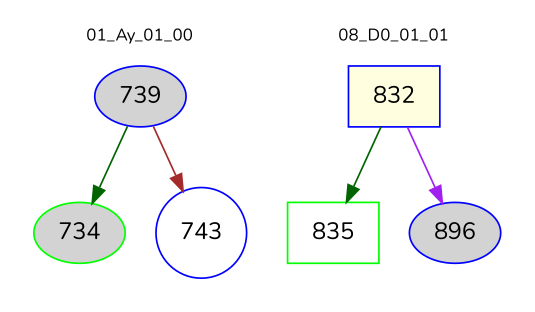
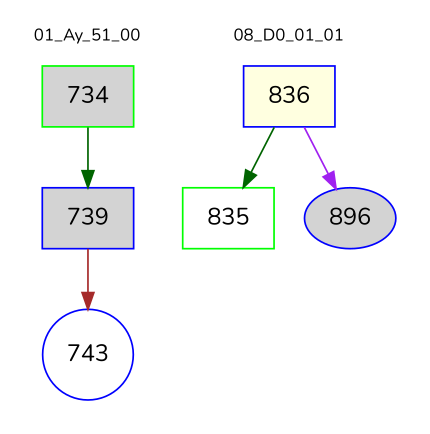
(140, 36) -> (88, 36)
(140, 96) -> (88, 218)
(394, 96) -> (289, 96)
(113, 157) -> (88, 149)
(80, 233) -> (88, 96)
